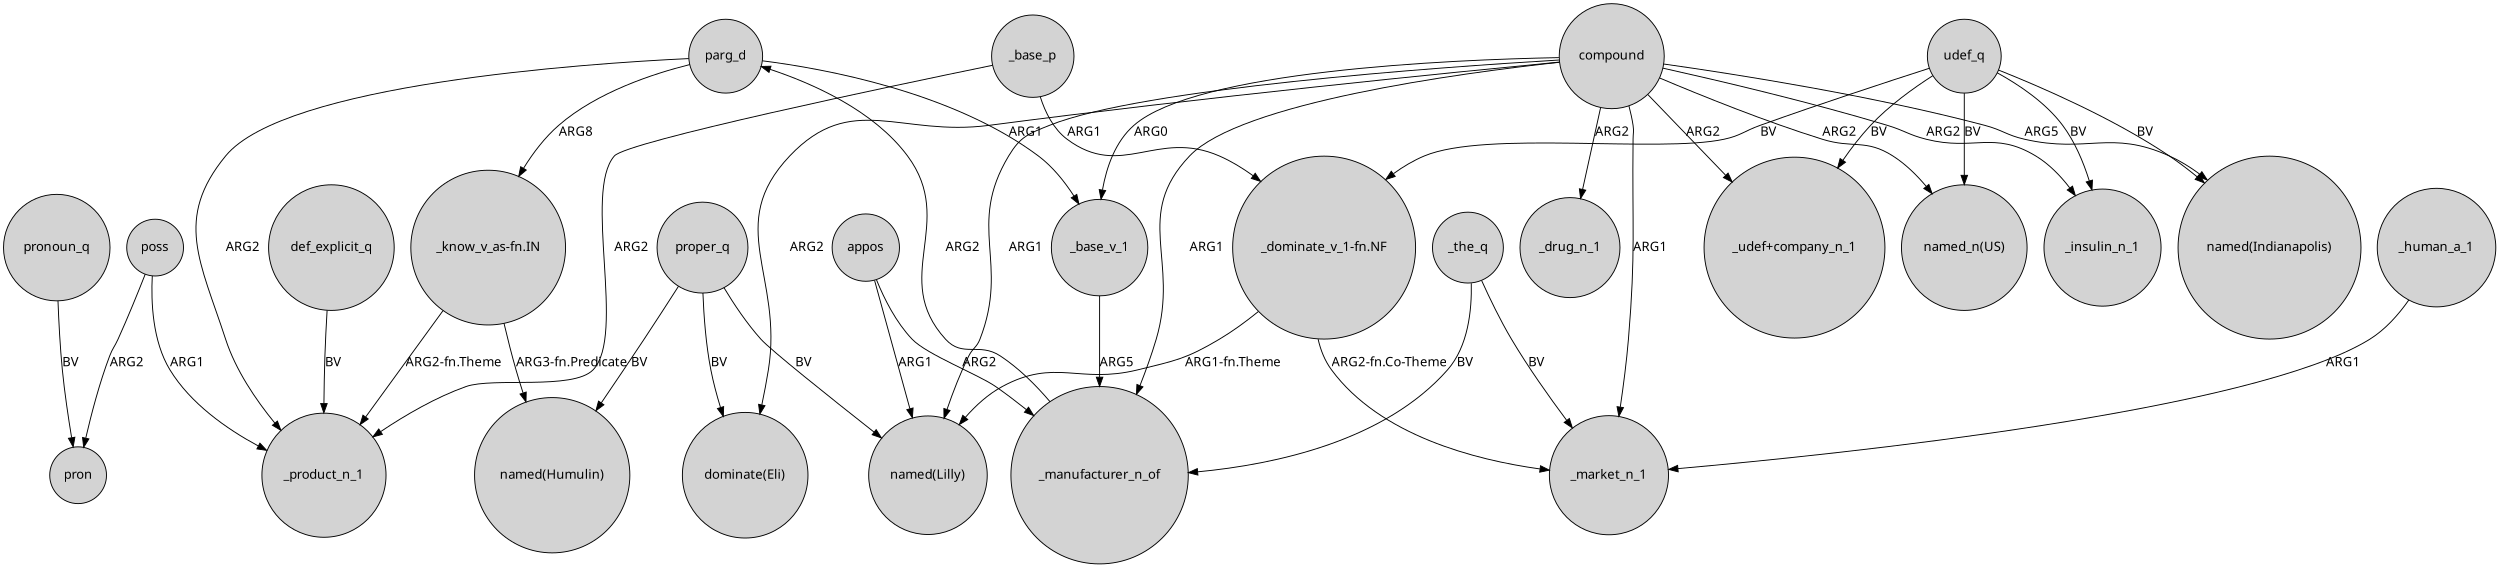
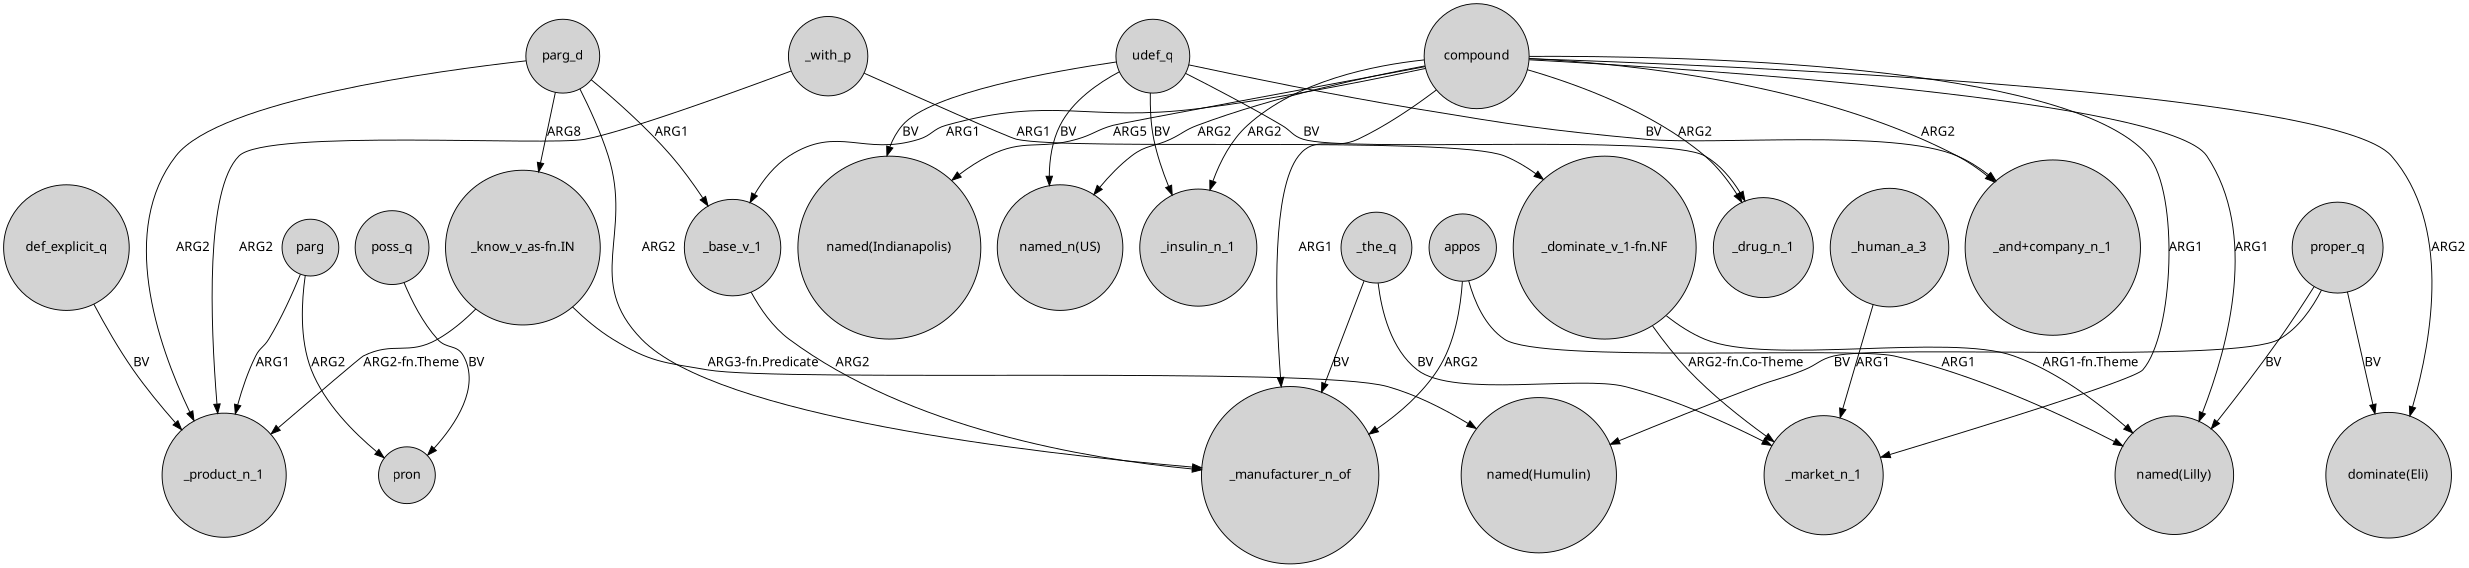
(1033, 56) -> (828, 56)
(1151, 132) -> (963, 132)
(1665, 144) -> (1477, 145)
(926, 230) -> (780, 402)
(57, 248) -> (392, 248)
(155, 248) -> (310, 248)
(1795, 248) -> (2053, 248)
(2437, 248) -> (1890, 248)
(1117, 363) -> (853, 363)
